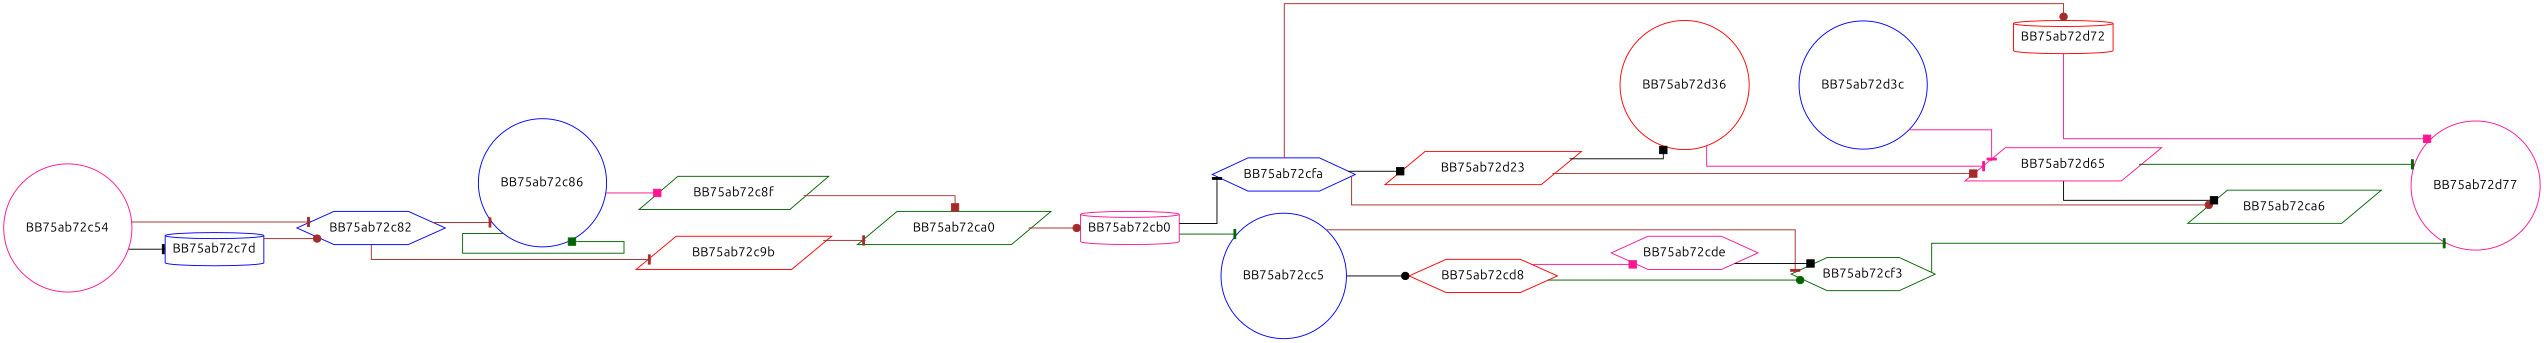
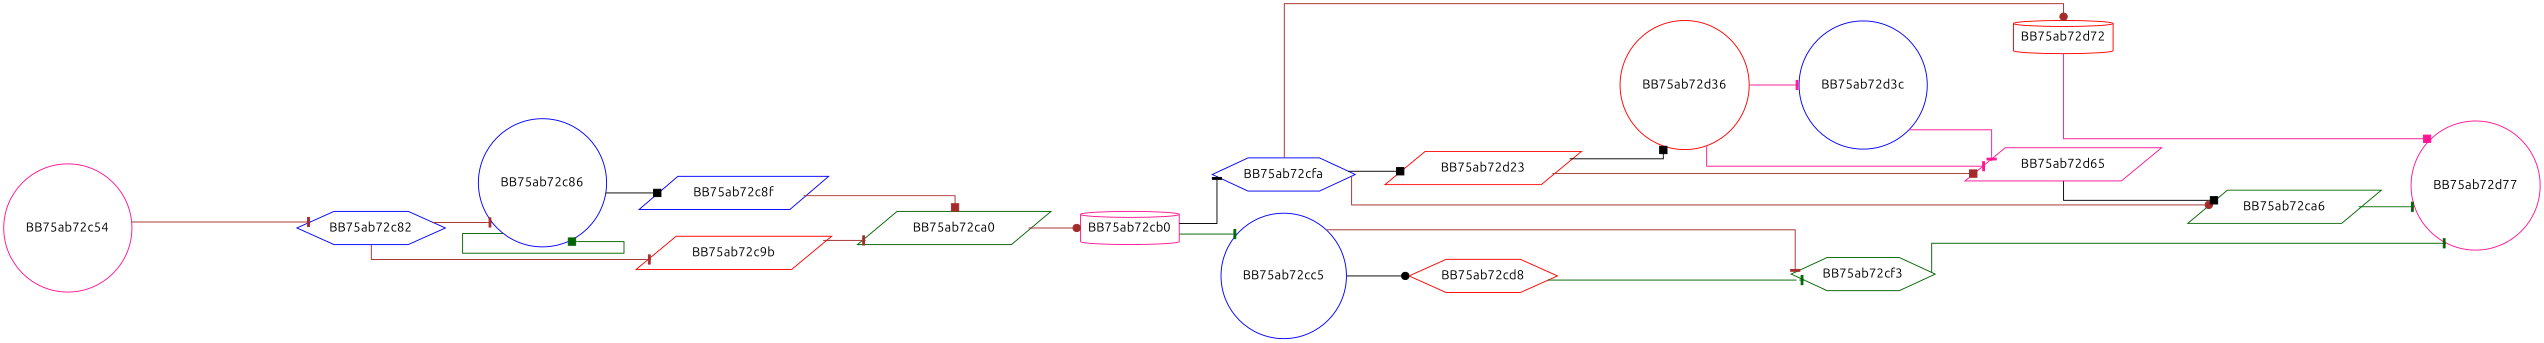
none -> (1772, 85)
(2274, 164) -> (2384, 207)
(629, 193) -> (629, 193)
(734, 193) -> (734, 193)
(214, 249) -> none
(1685, 253) -> none
(1672, 280) -> (1672, 280)
